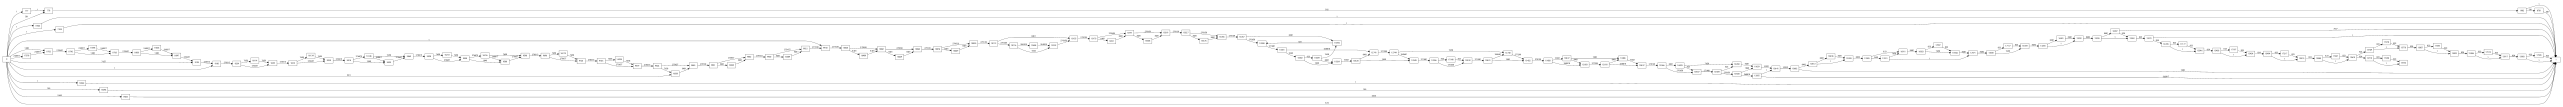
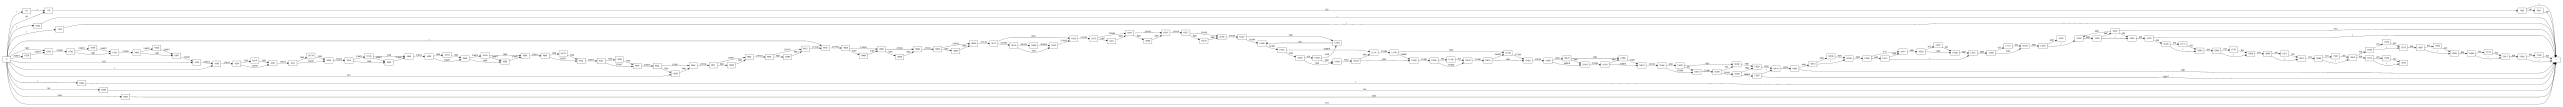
(2069, 38) -> (2098, 33)
